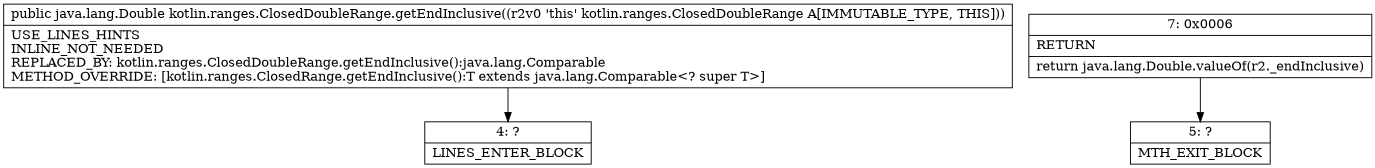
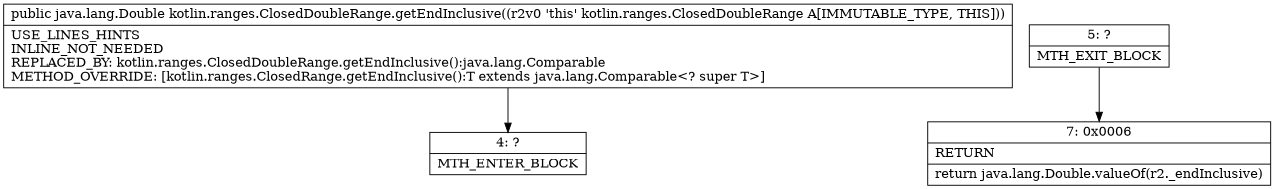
(1200, 95) -> (1099, 90)
(508, 153) -> (508, 164)
